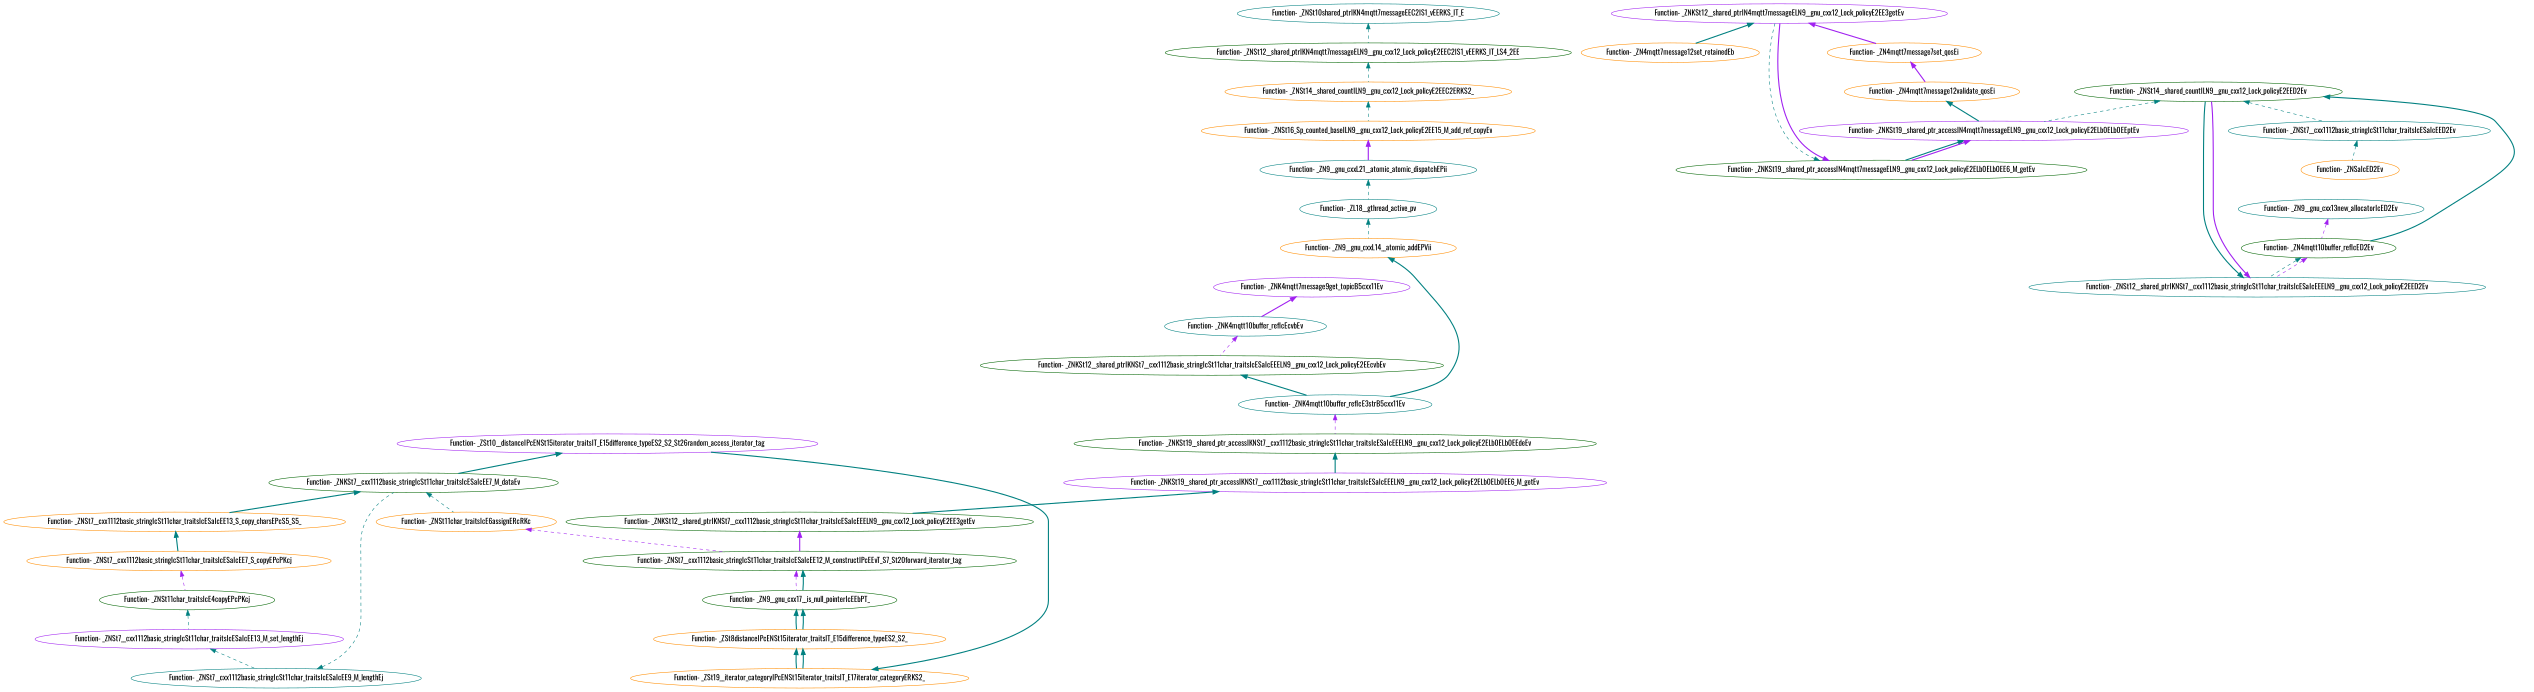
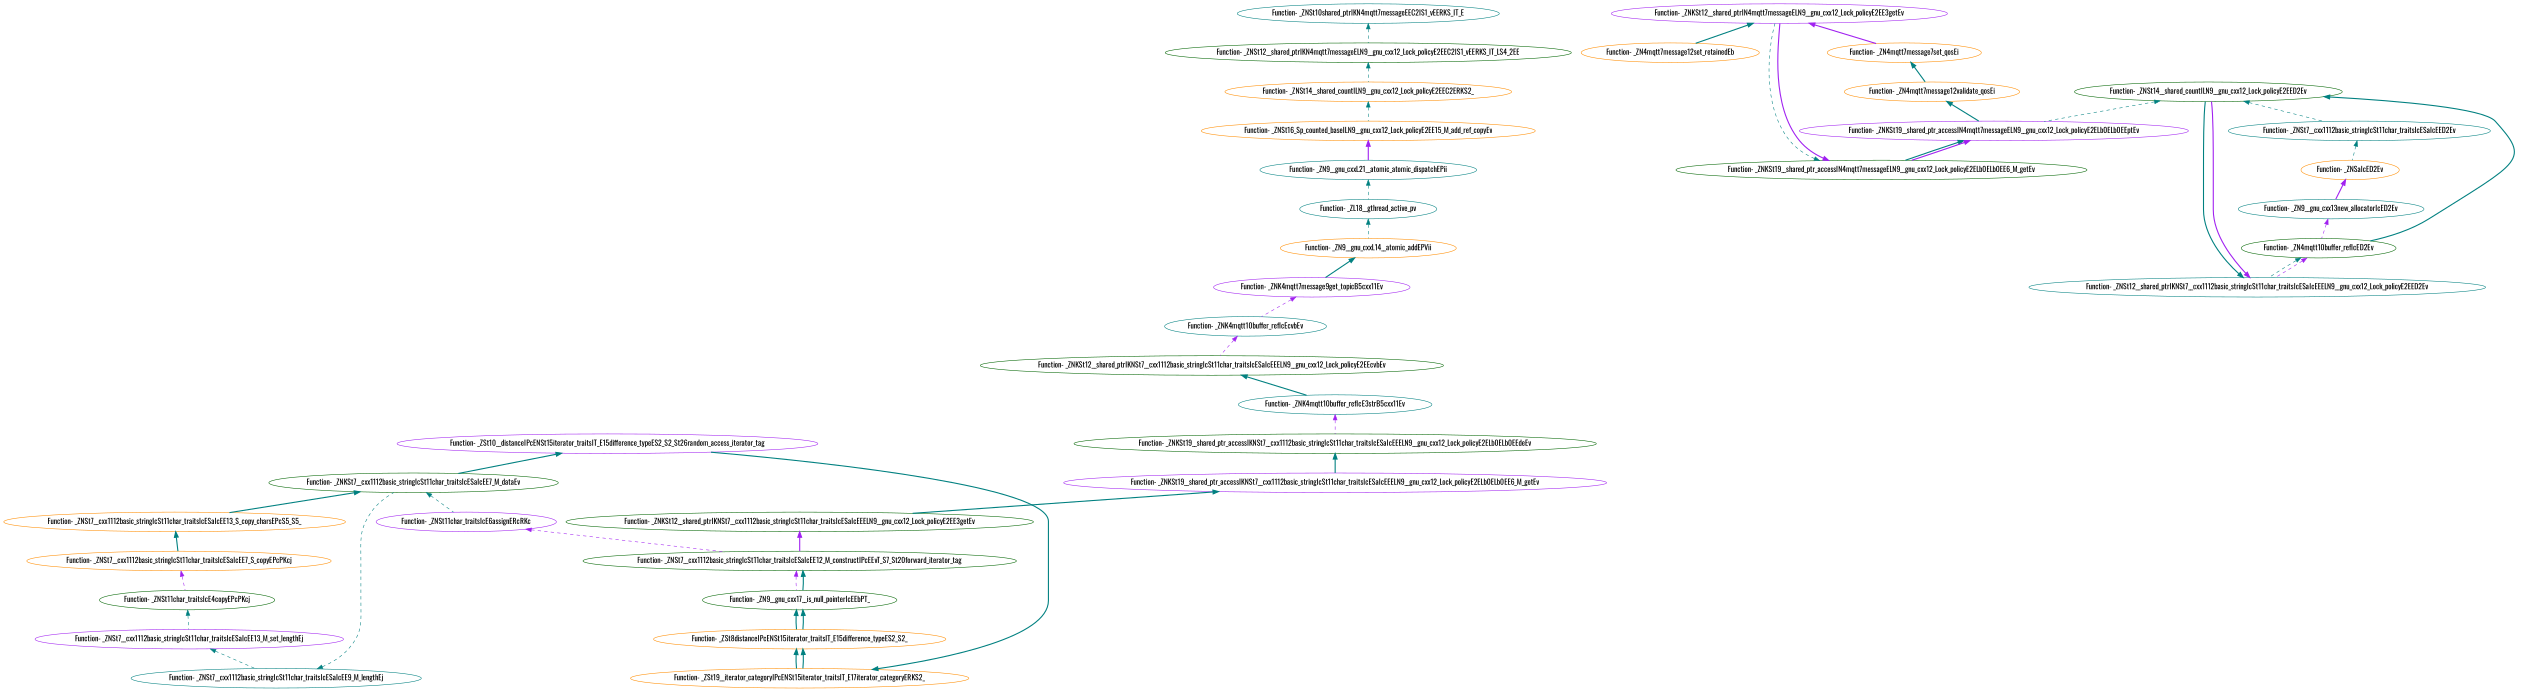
(1920, 74) -> (1920, 74)
none -> (2339, 192)
(1276, 308) -> (1276, 308)
(1458, 338) -> (1338, 269)
(466, 522) -> (466, 522)
